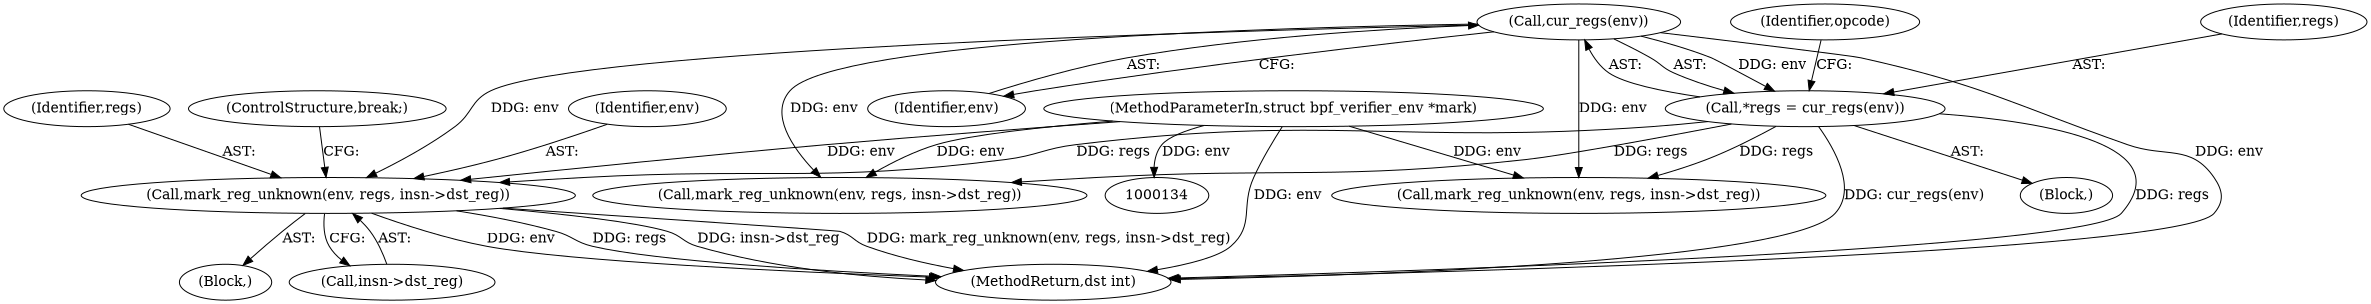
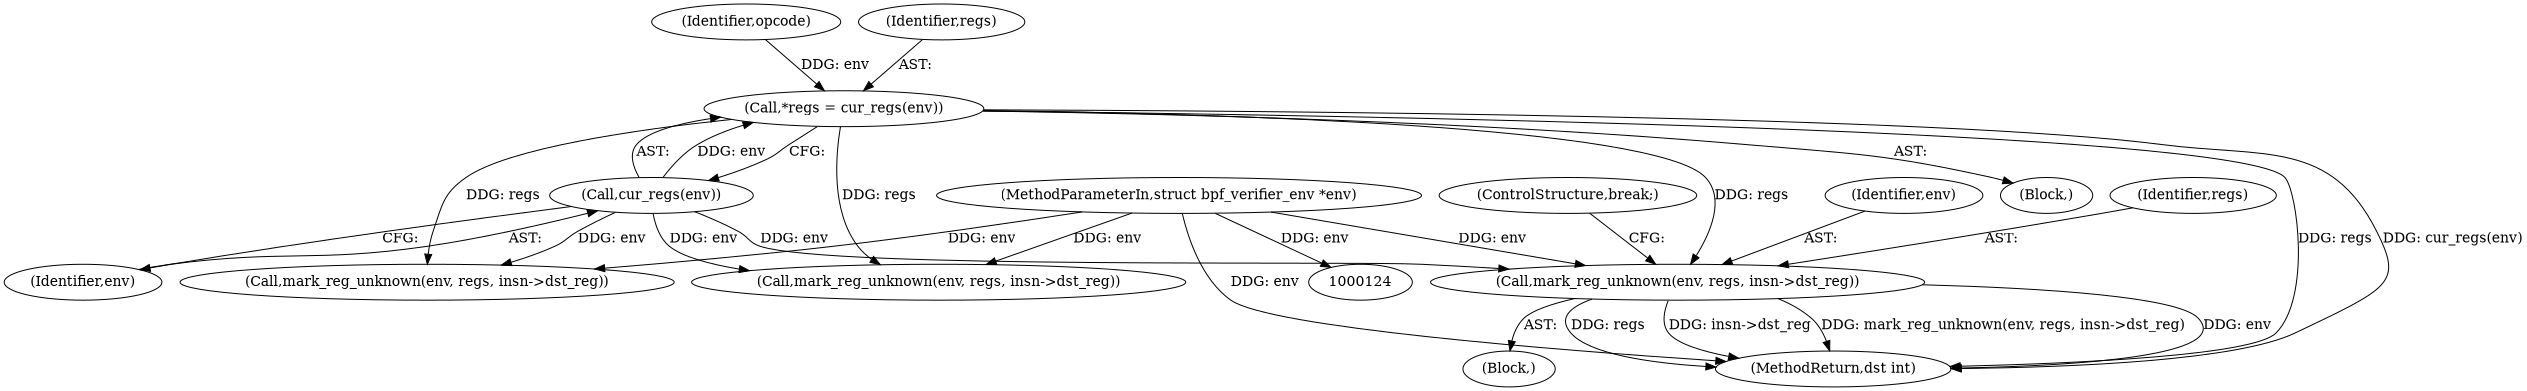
(1628, 65) -> (810, 152)
(1837, 65) -> (835, 65)
(1294, 109) -> (1179, 195)
(1157, 195) -> (1361, 282)
(2007, 245) -> none
(392, 282) -> none
